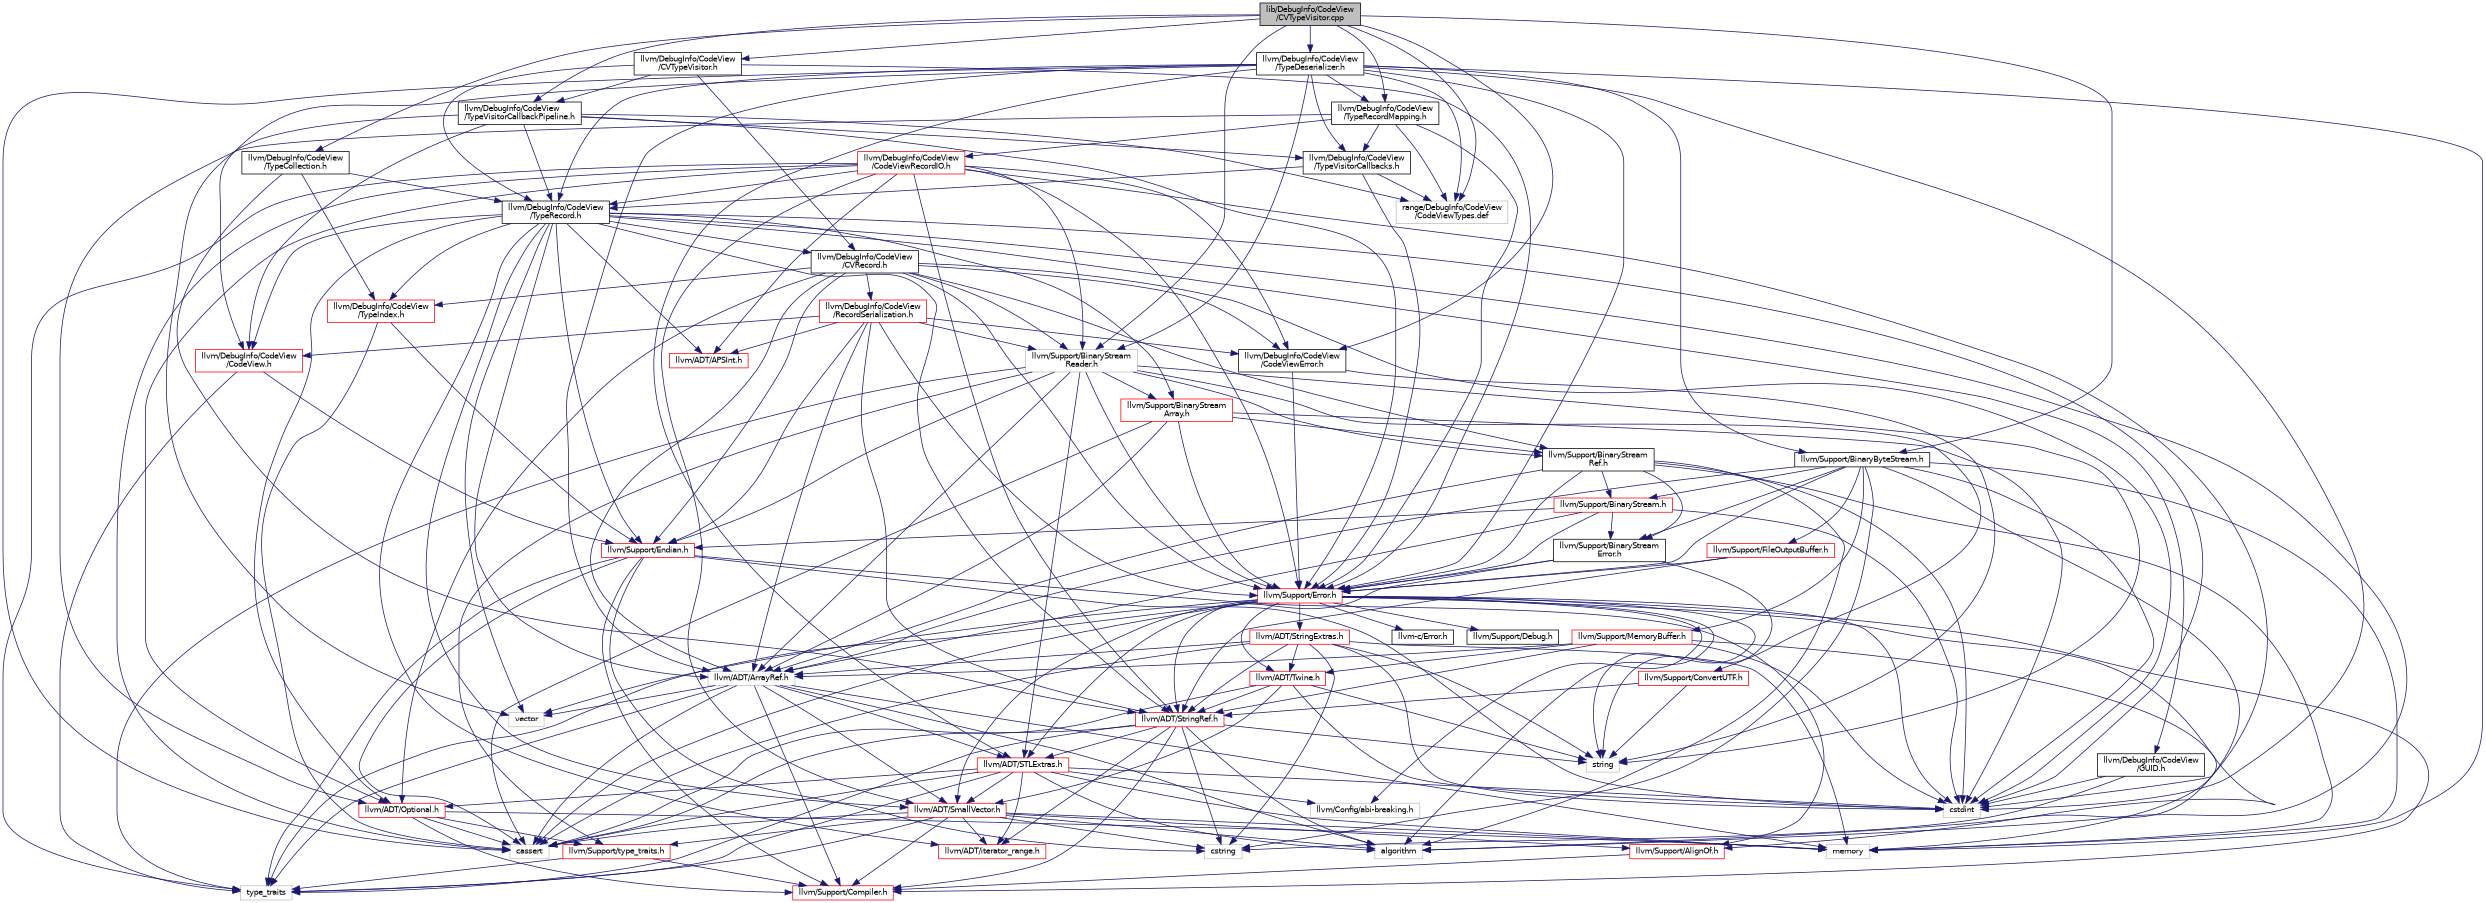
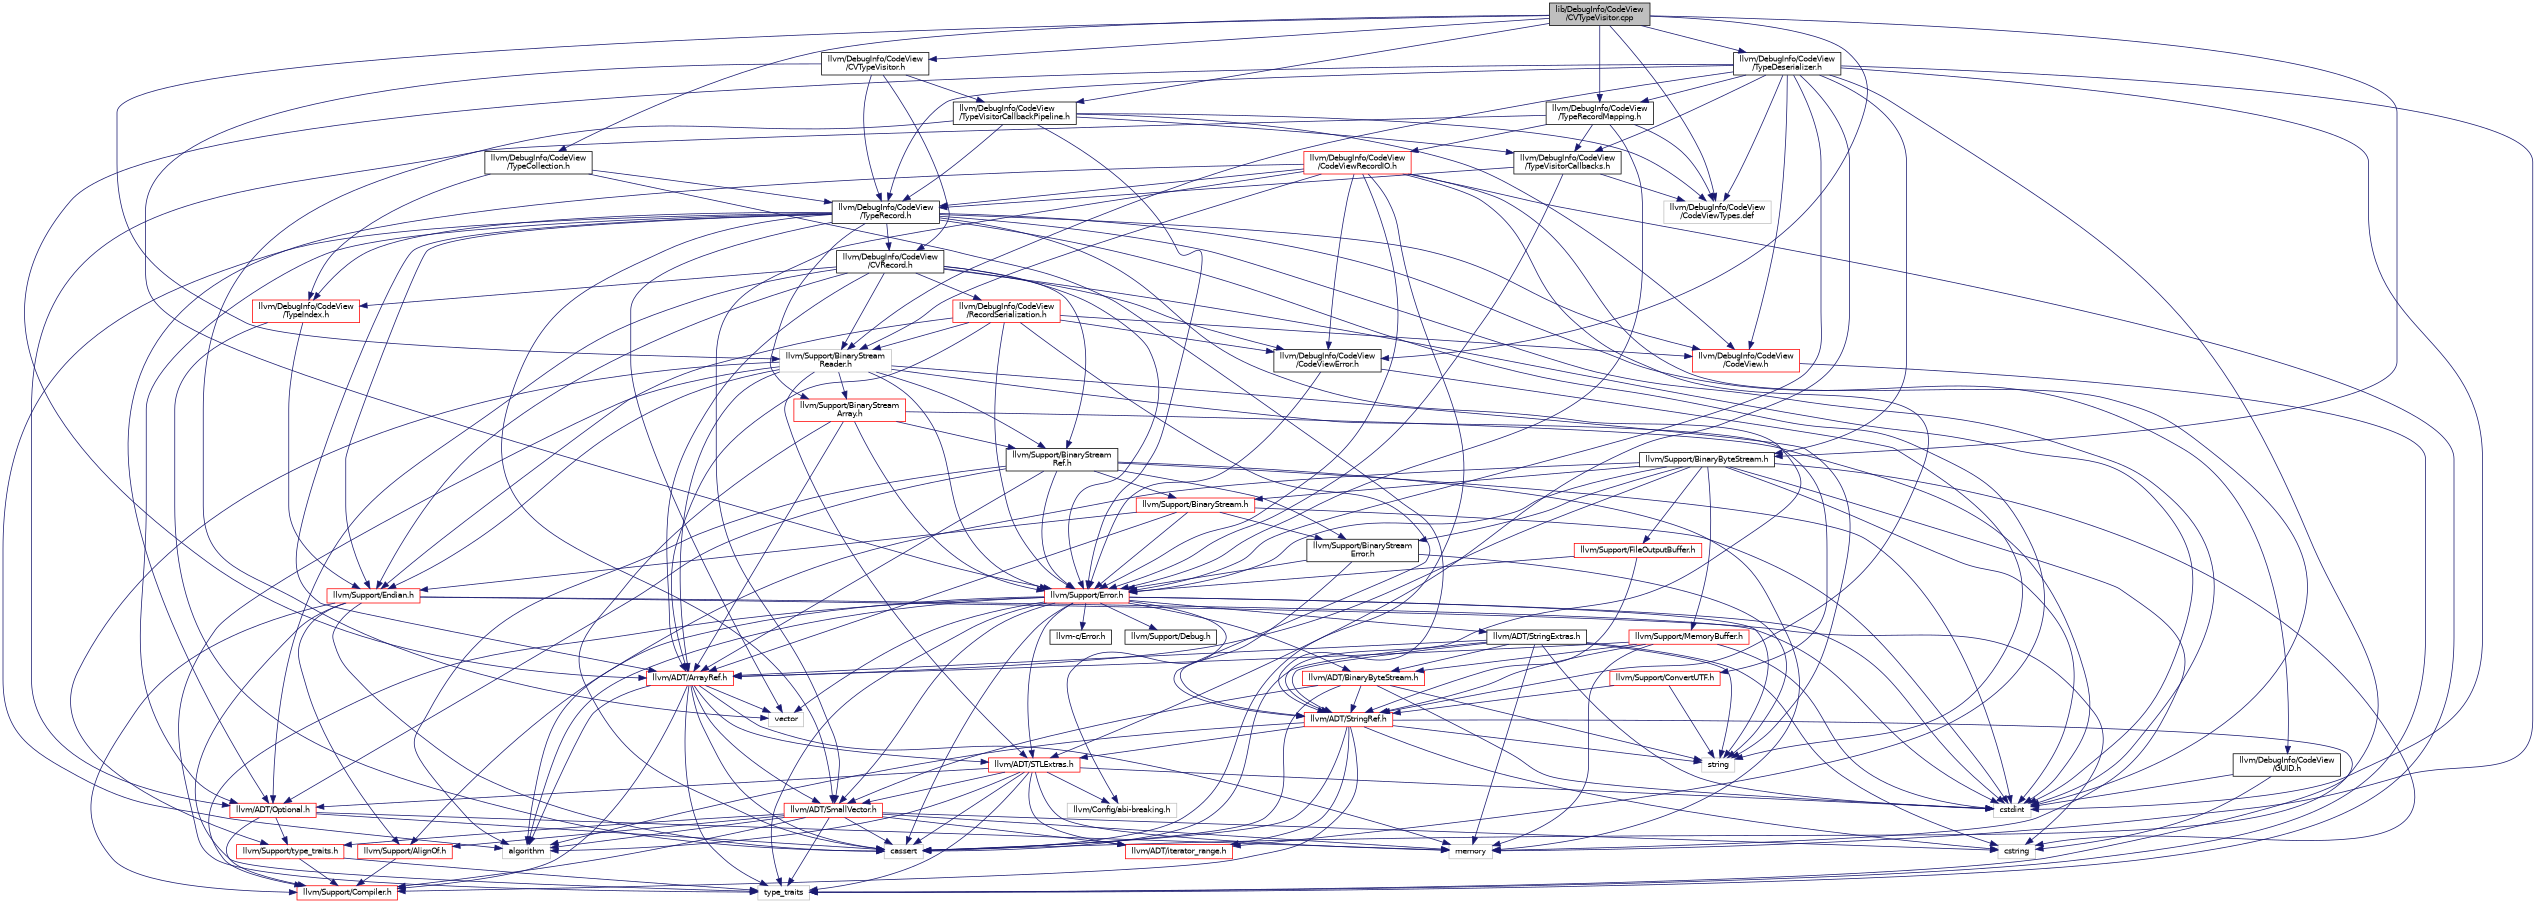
(1452, 212) -> (1718, 212)
(709, 361) -> none
(426, 474) -> none
none -> (617, 609)
(1300, 637) -> (1537, 637)
(752, 678) -> (690, 678)
(1288, 678) -> (1364, 678)
